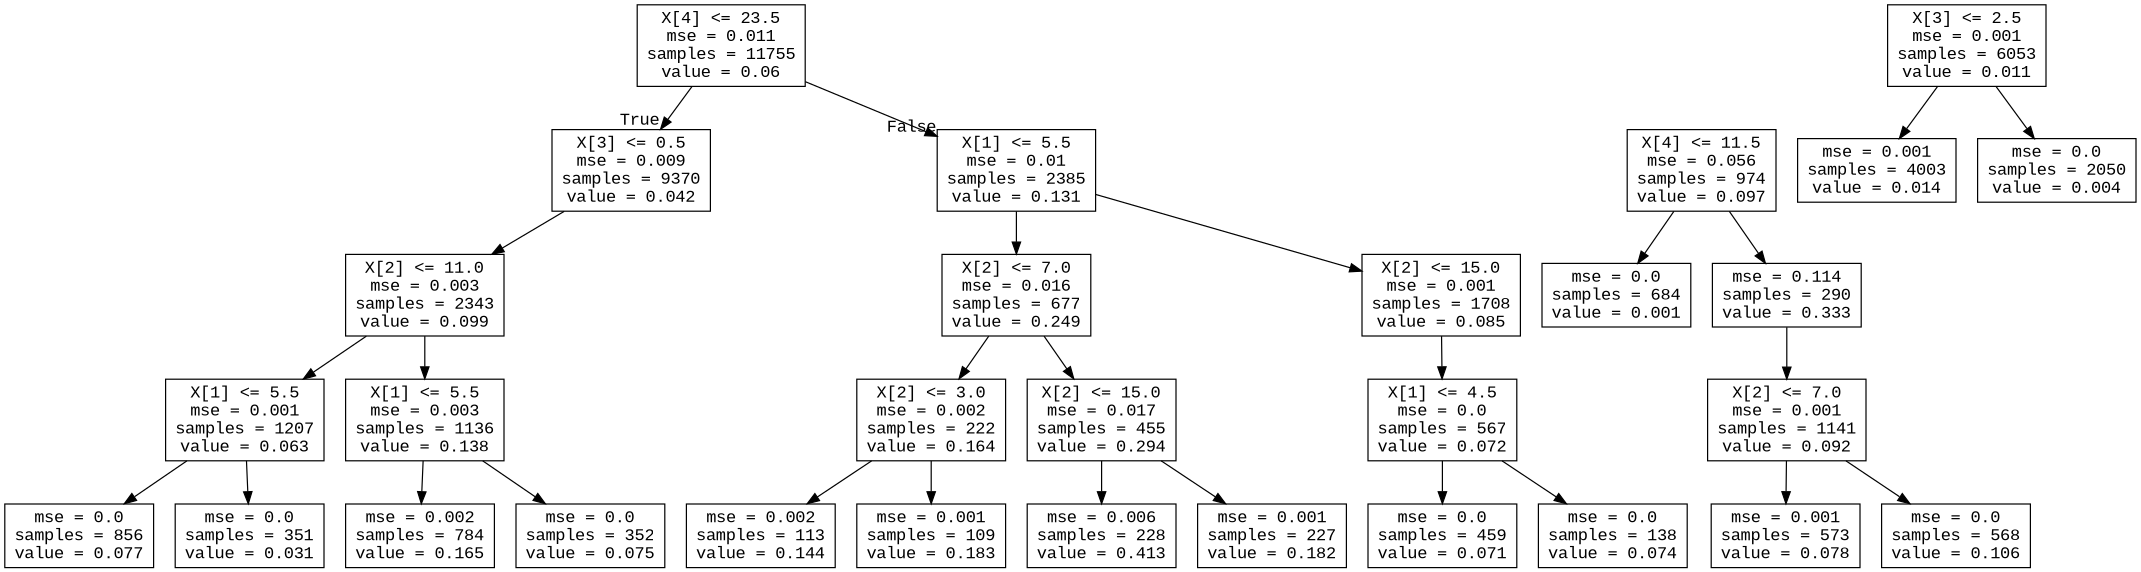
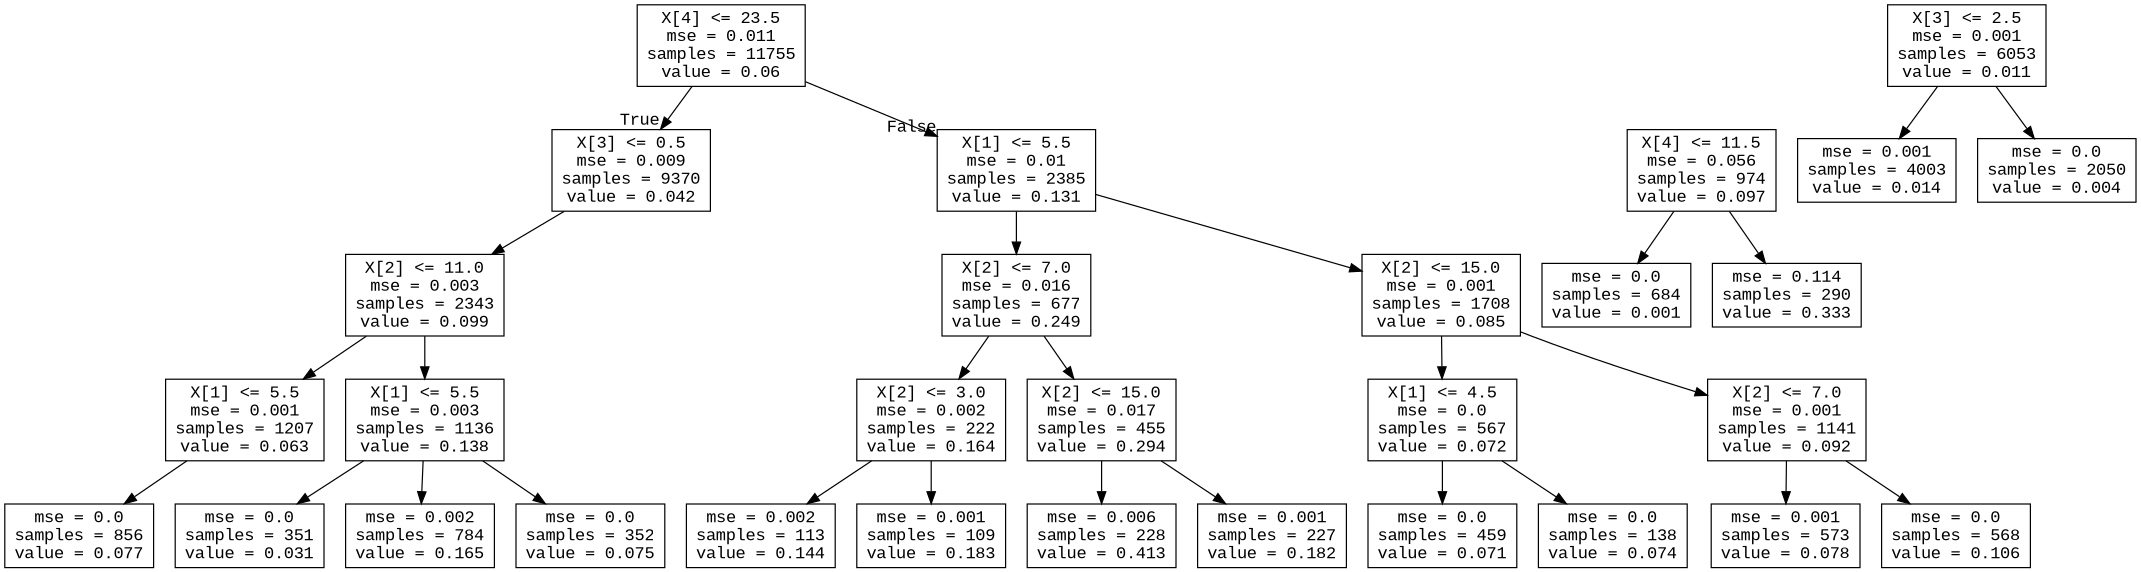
(1787, 347) -> (1608, 363)
(247, 476) -> (336, 479)
